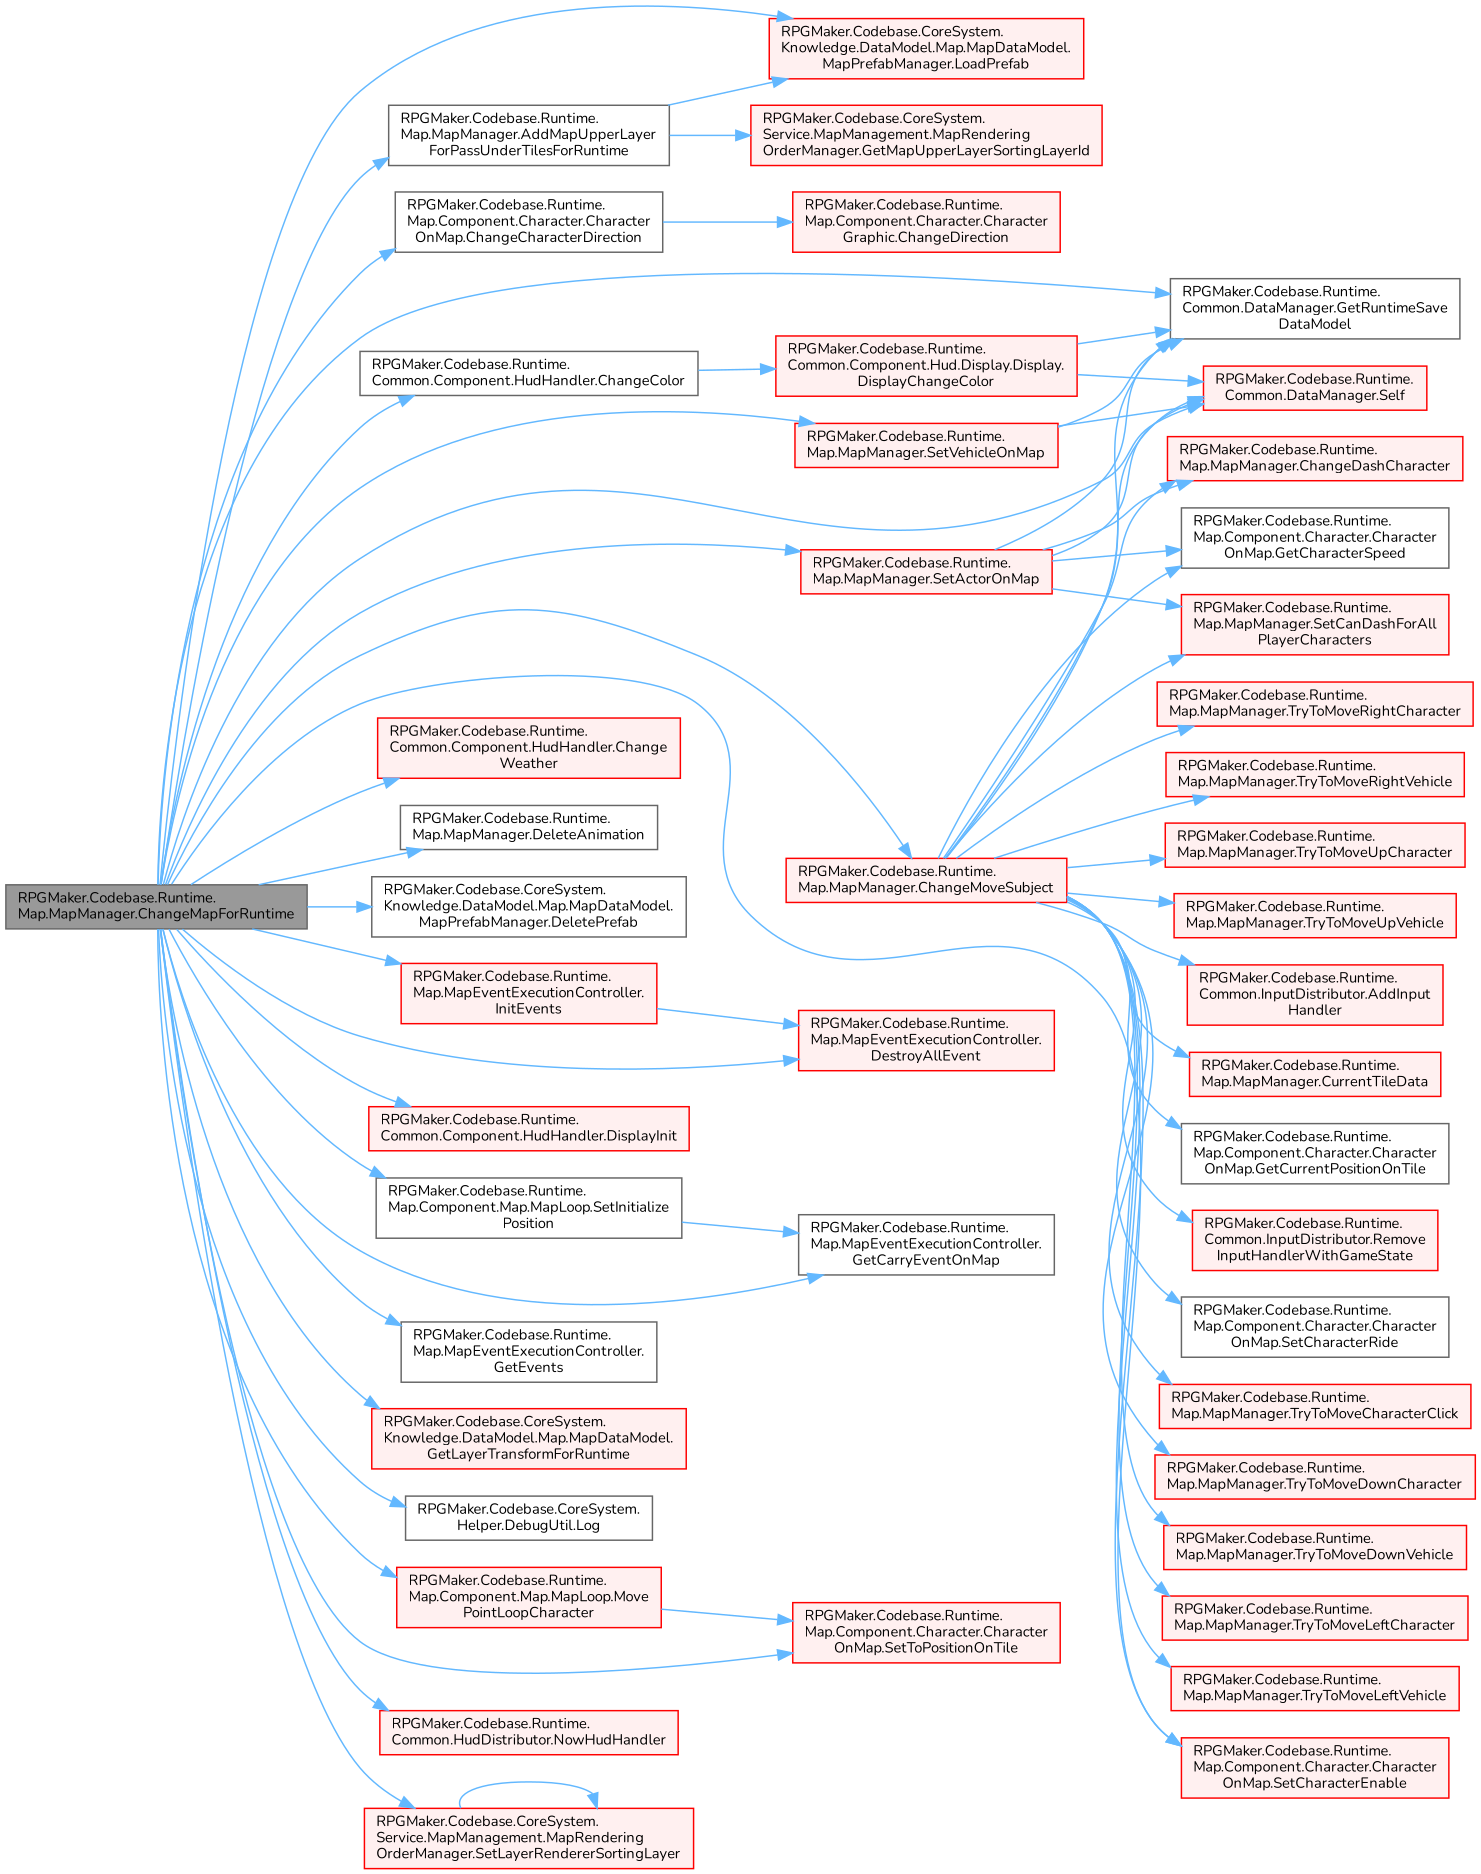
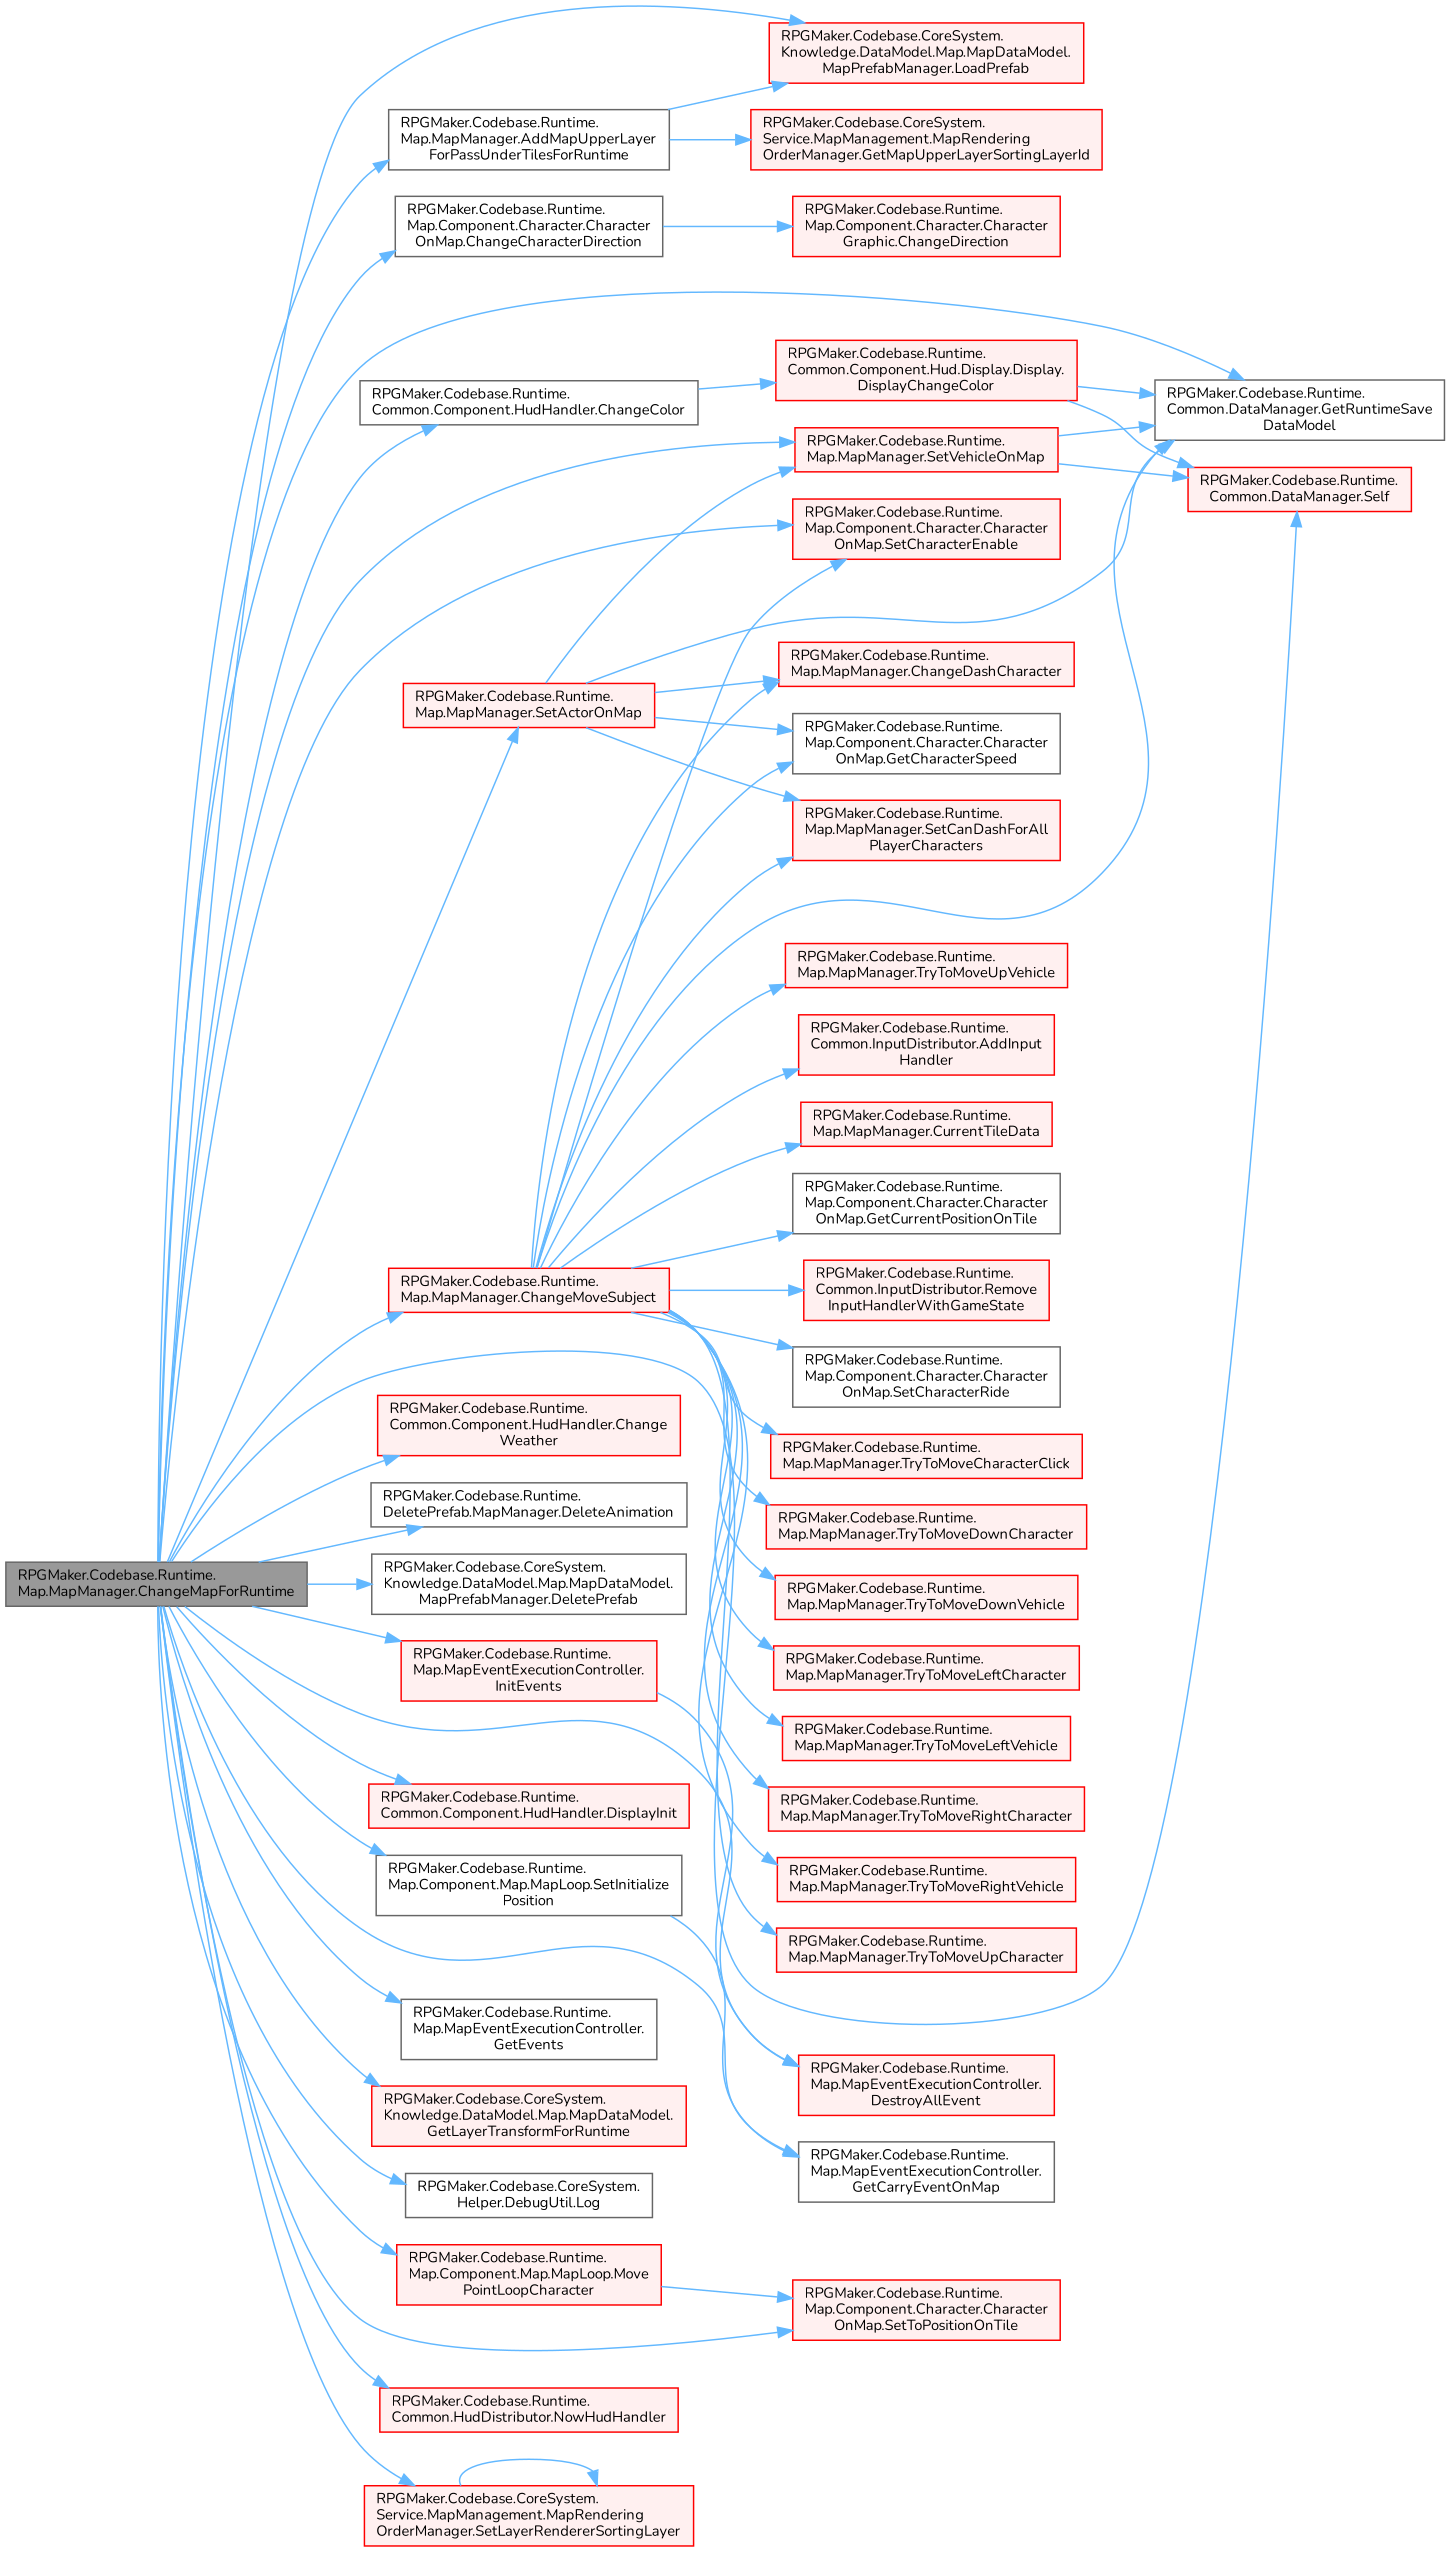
(1127, 485) -> (649, 562)
(1089, 634) -> none
(529, 827) -> (529, 1505)
